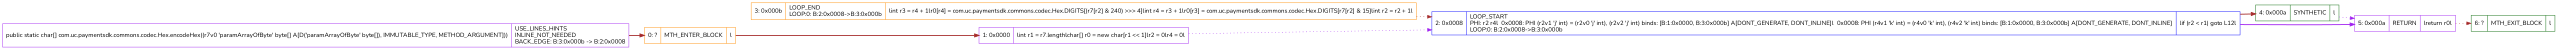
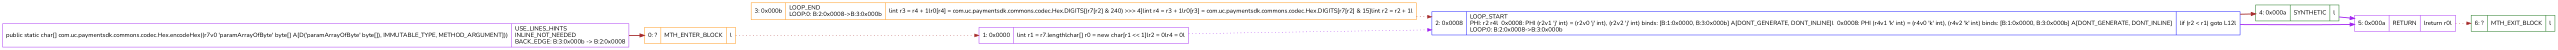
(2345, 18) -> (2345, 18)
(855, 35) -> (855, 35)
